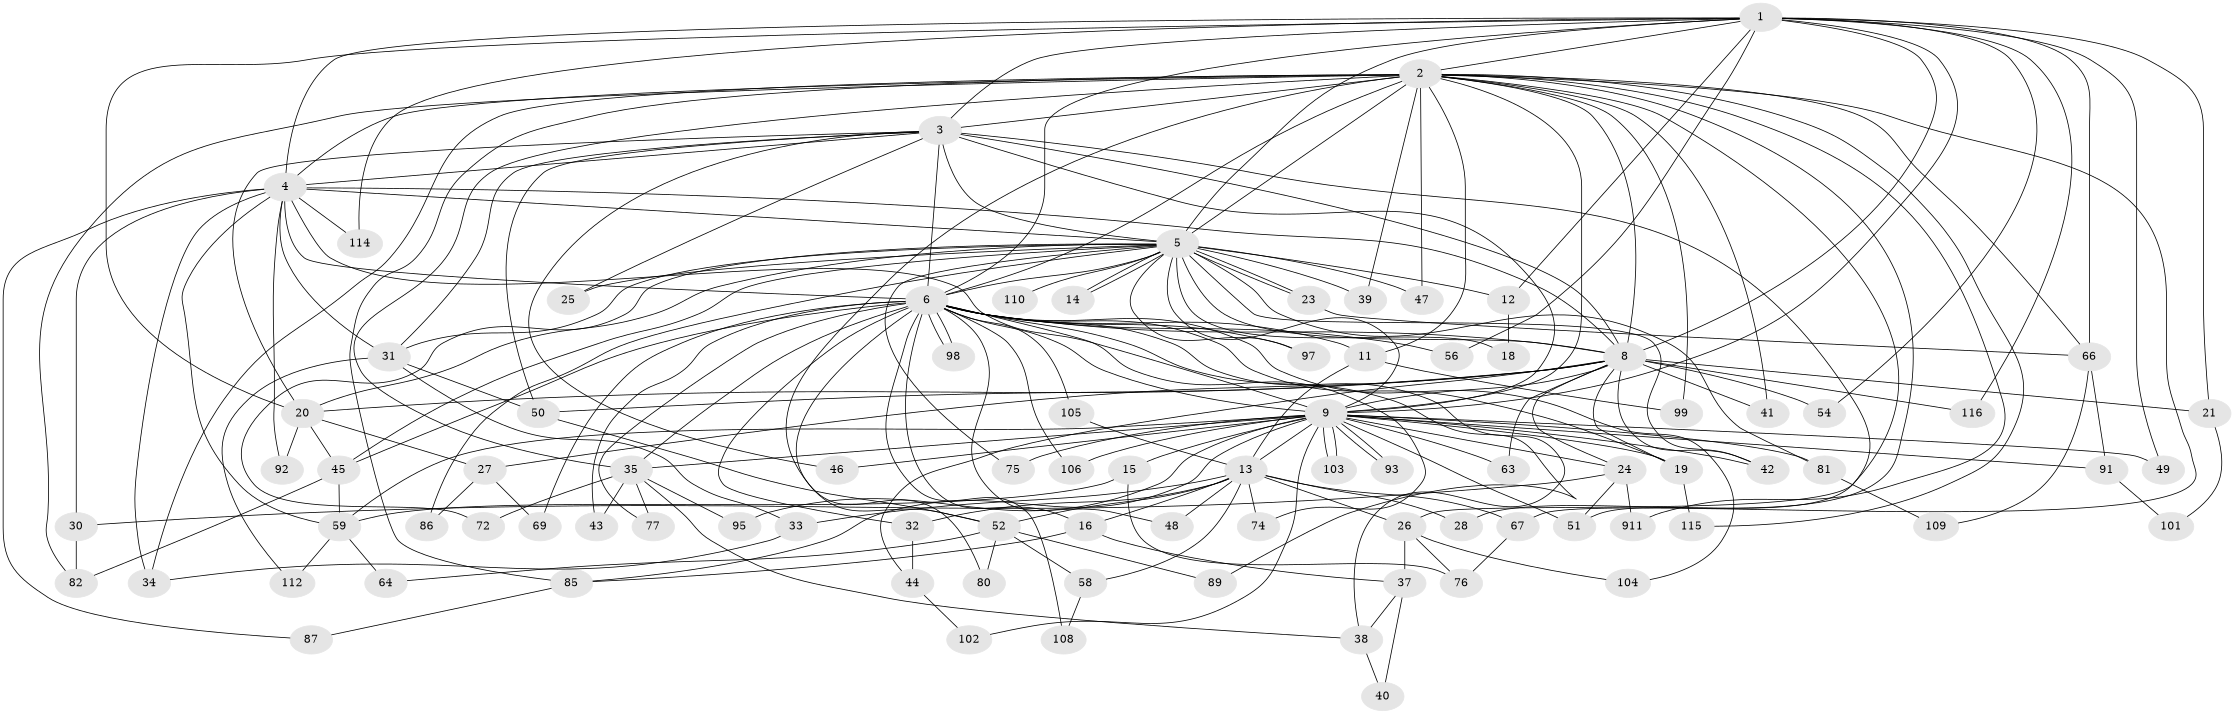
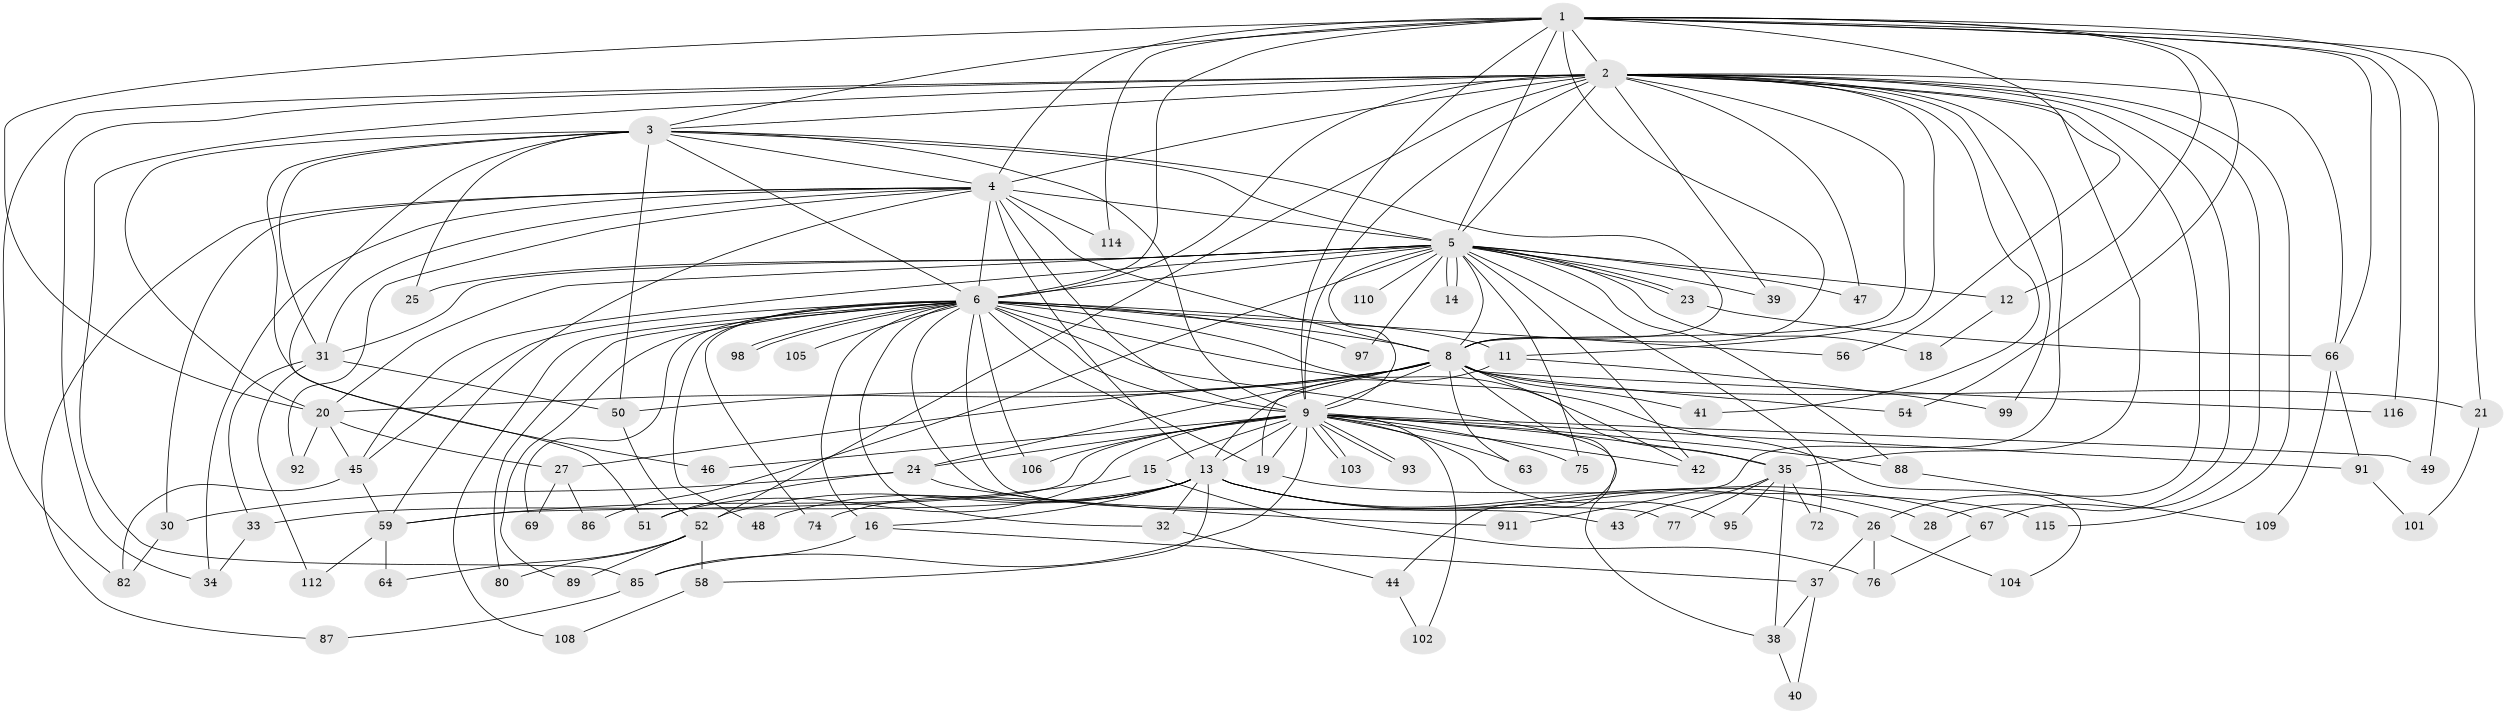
(1161, 446) -> (1077, 343)
(1825, 470) -> (1902, 470)
